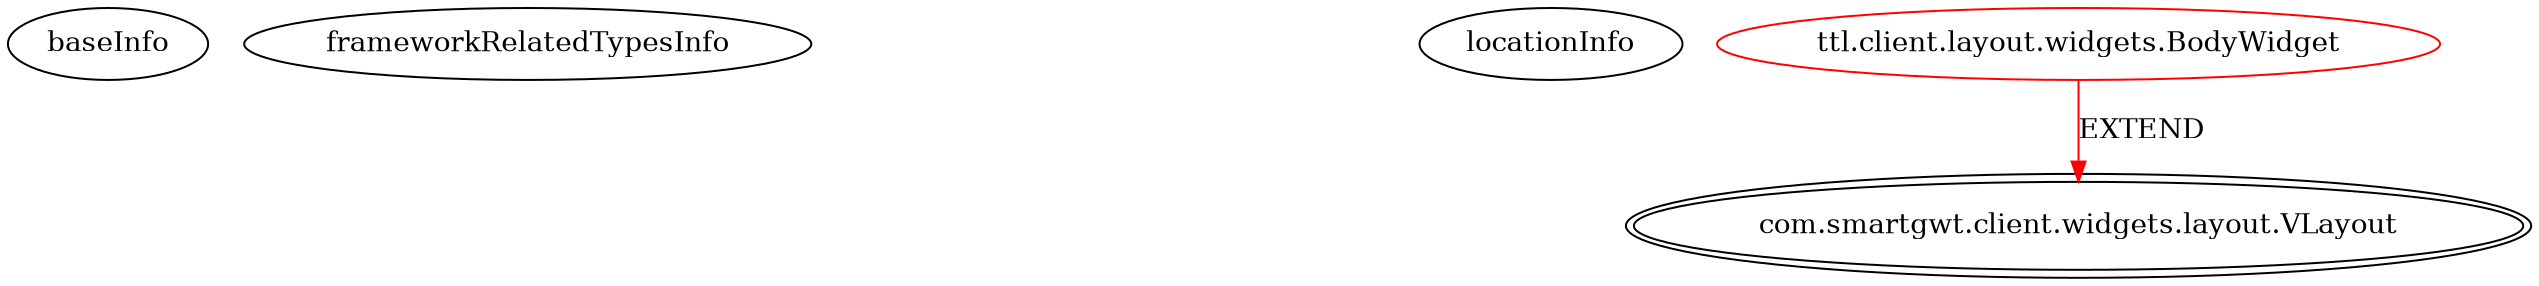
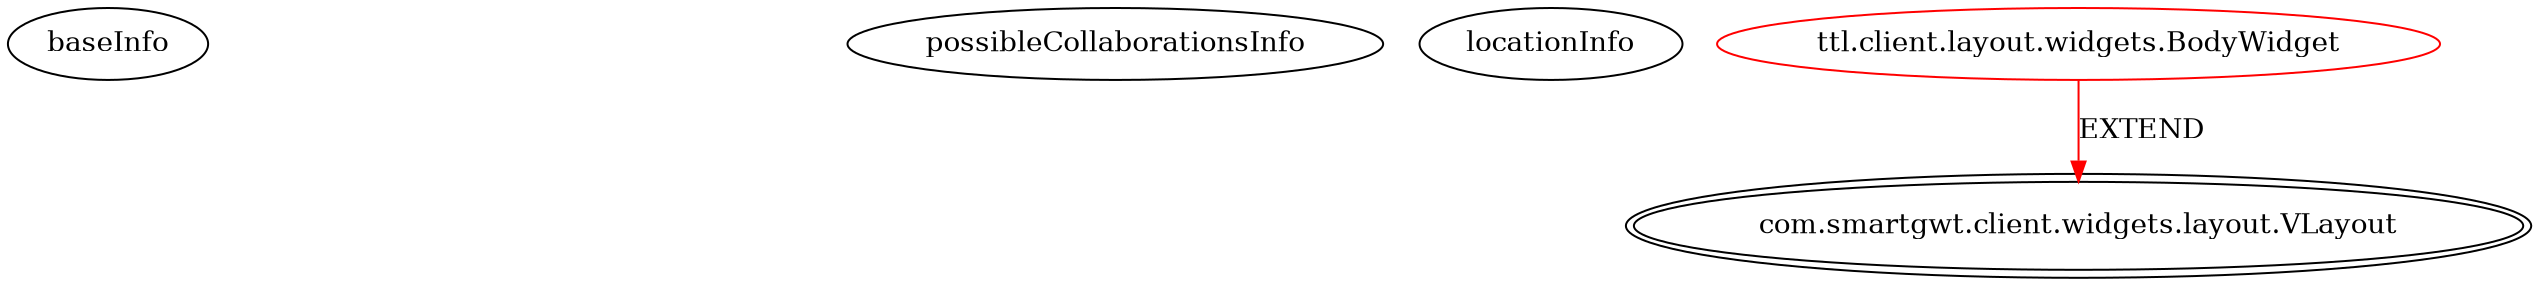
(528, 44) -> none
none -> (1115, 44)
